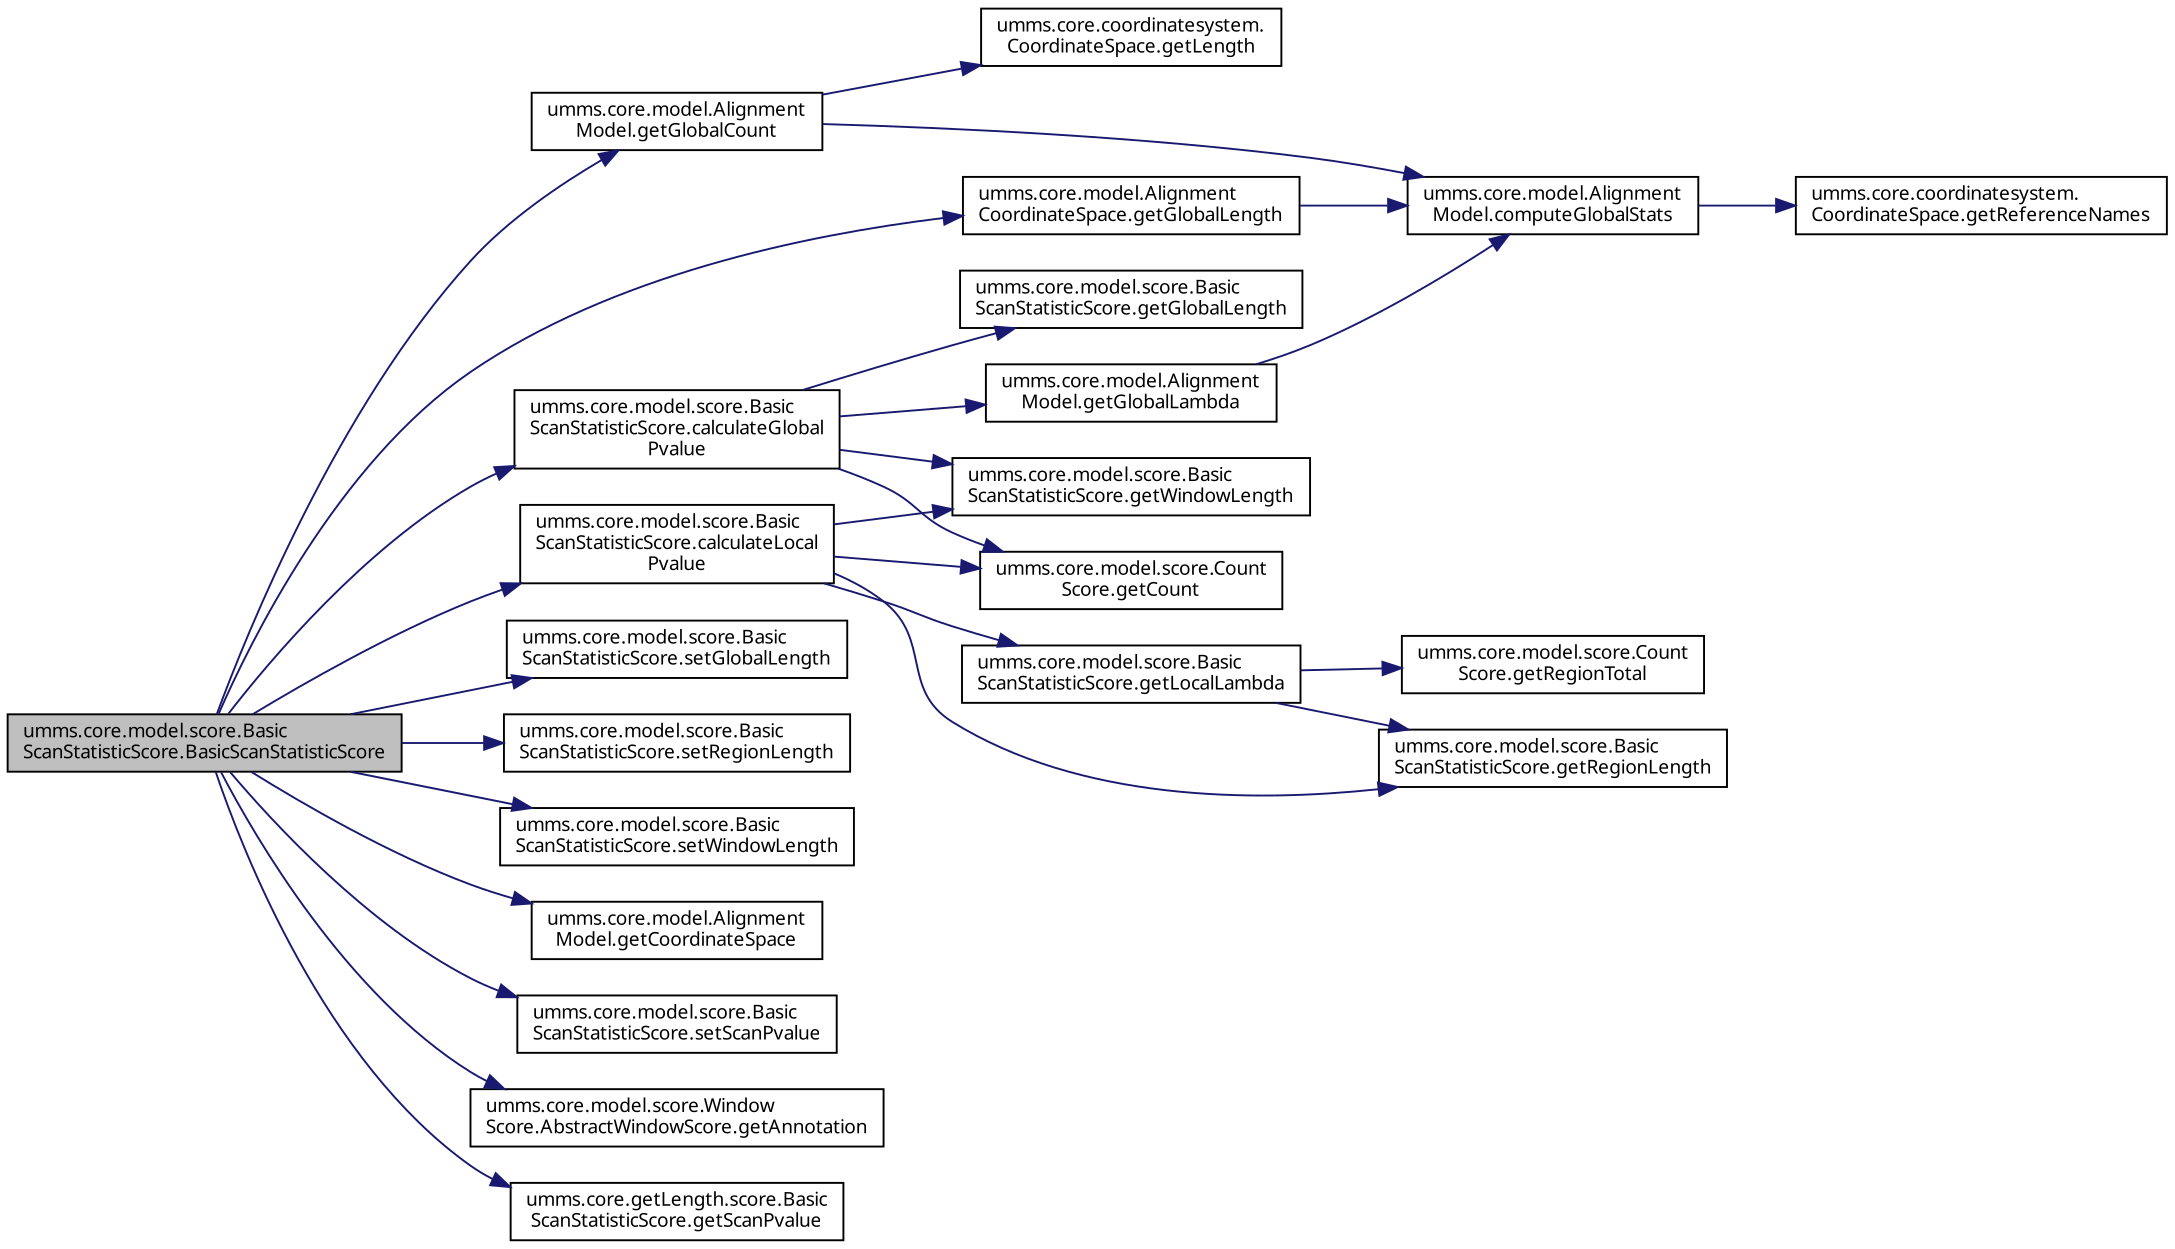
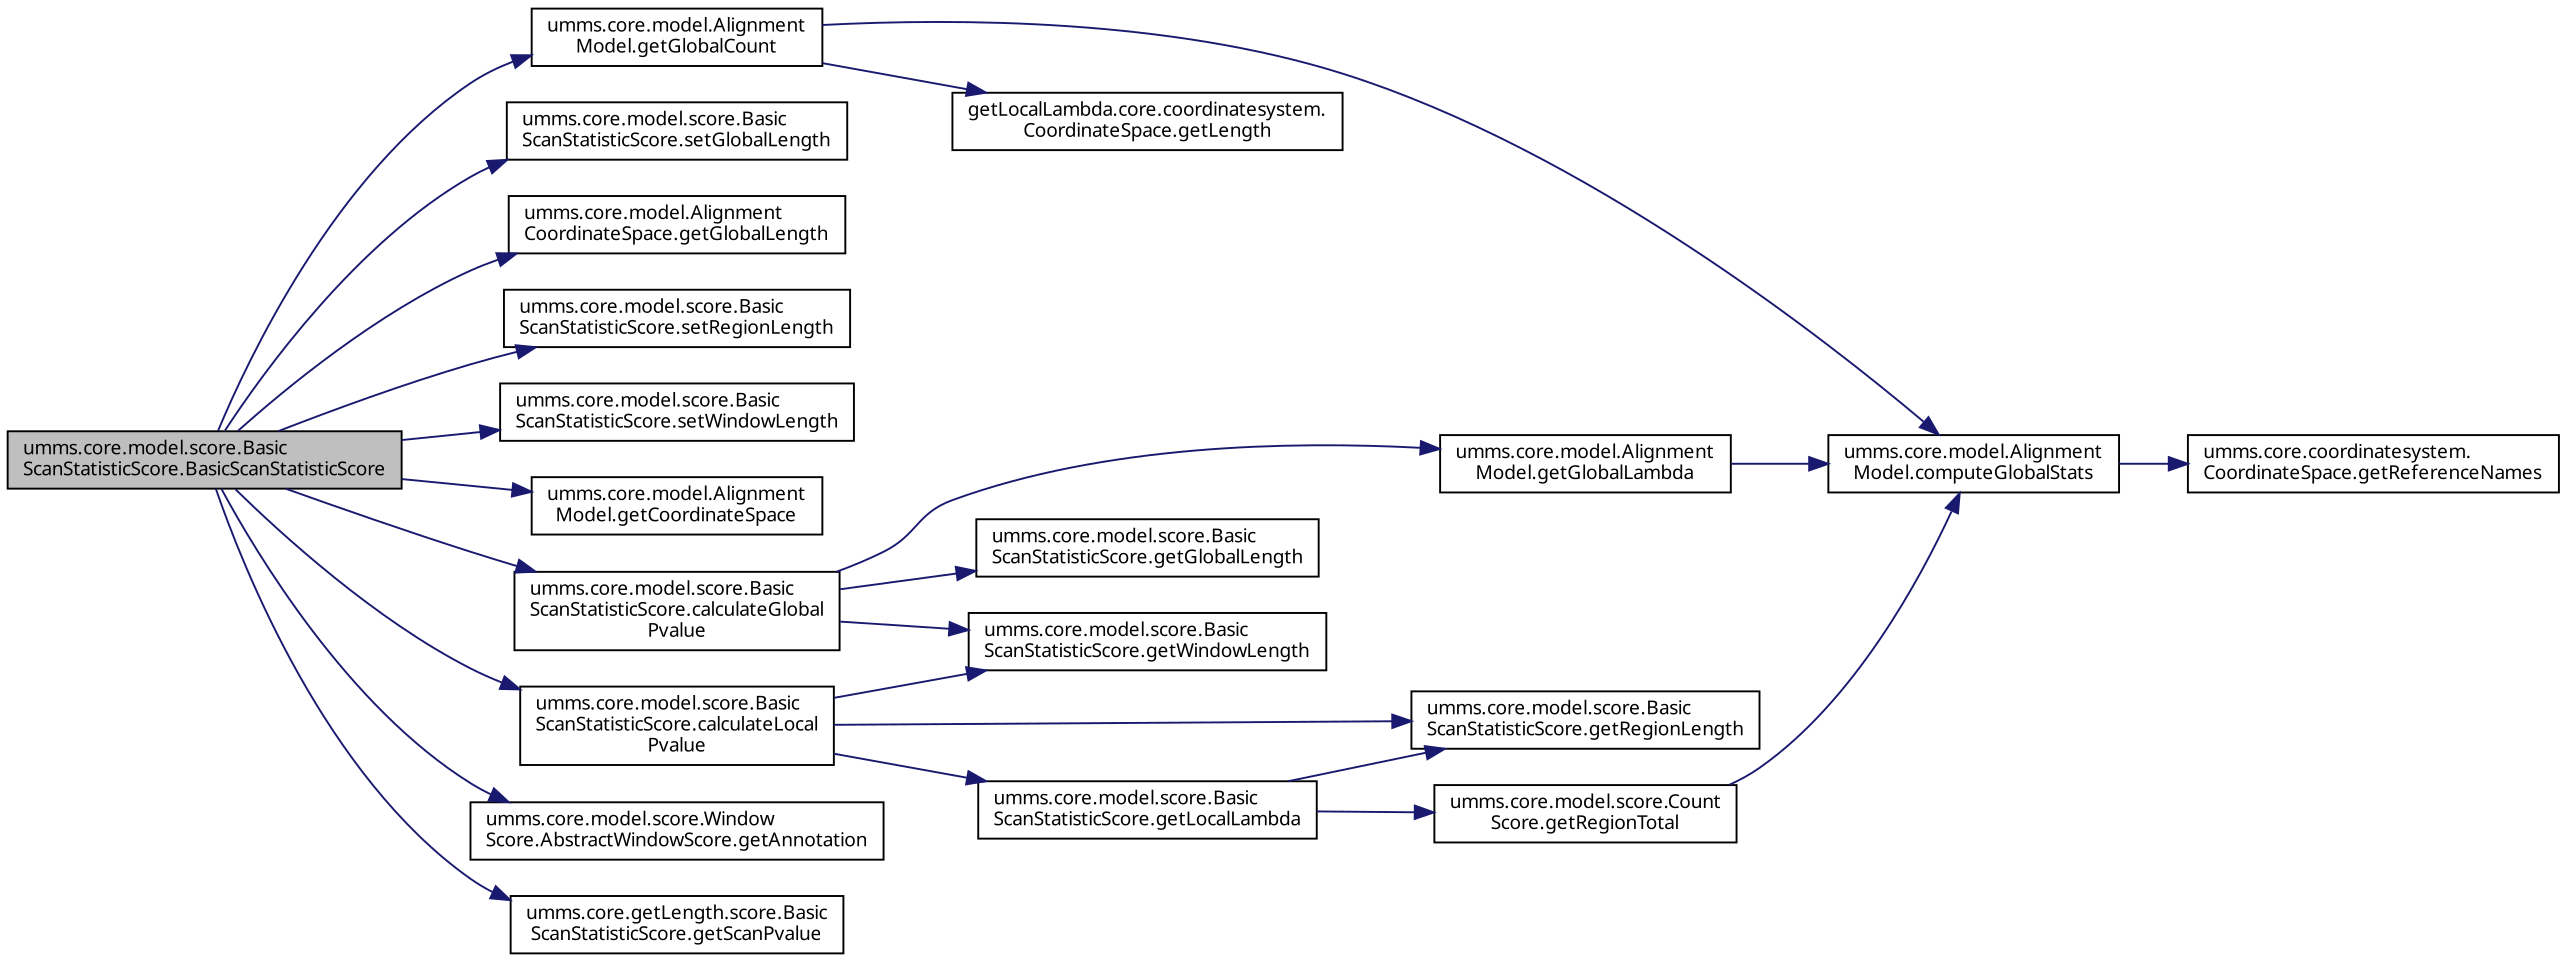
(1131, 37) -> (1148, 121)
(1344, 206) -> (1861, 666)
(1131, 580) -> none
(677, 1024) -> none
